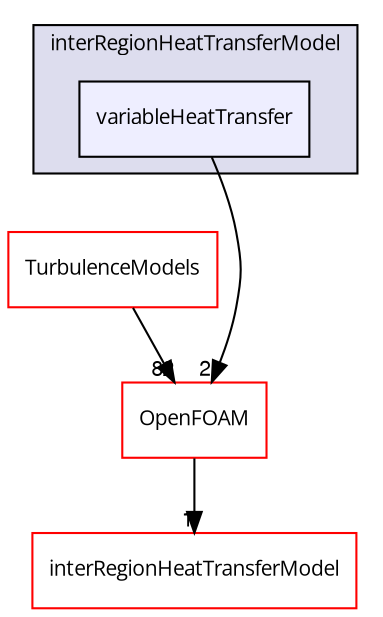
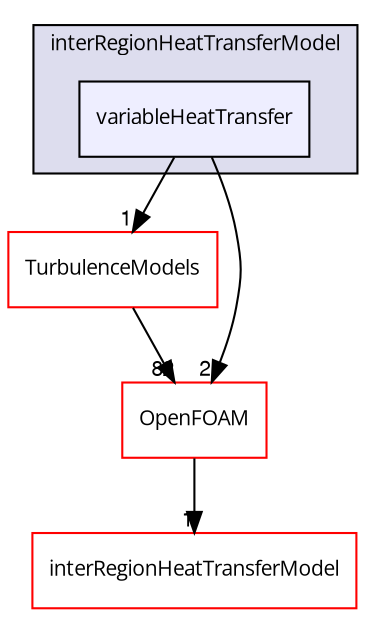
none -> (158, 187)
